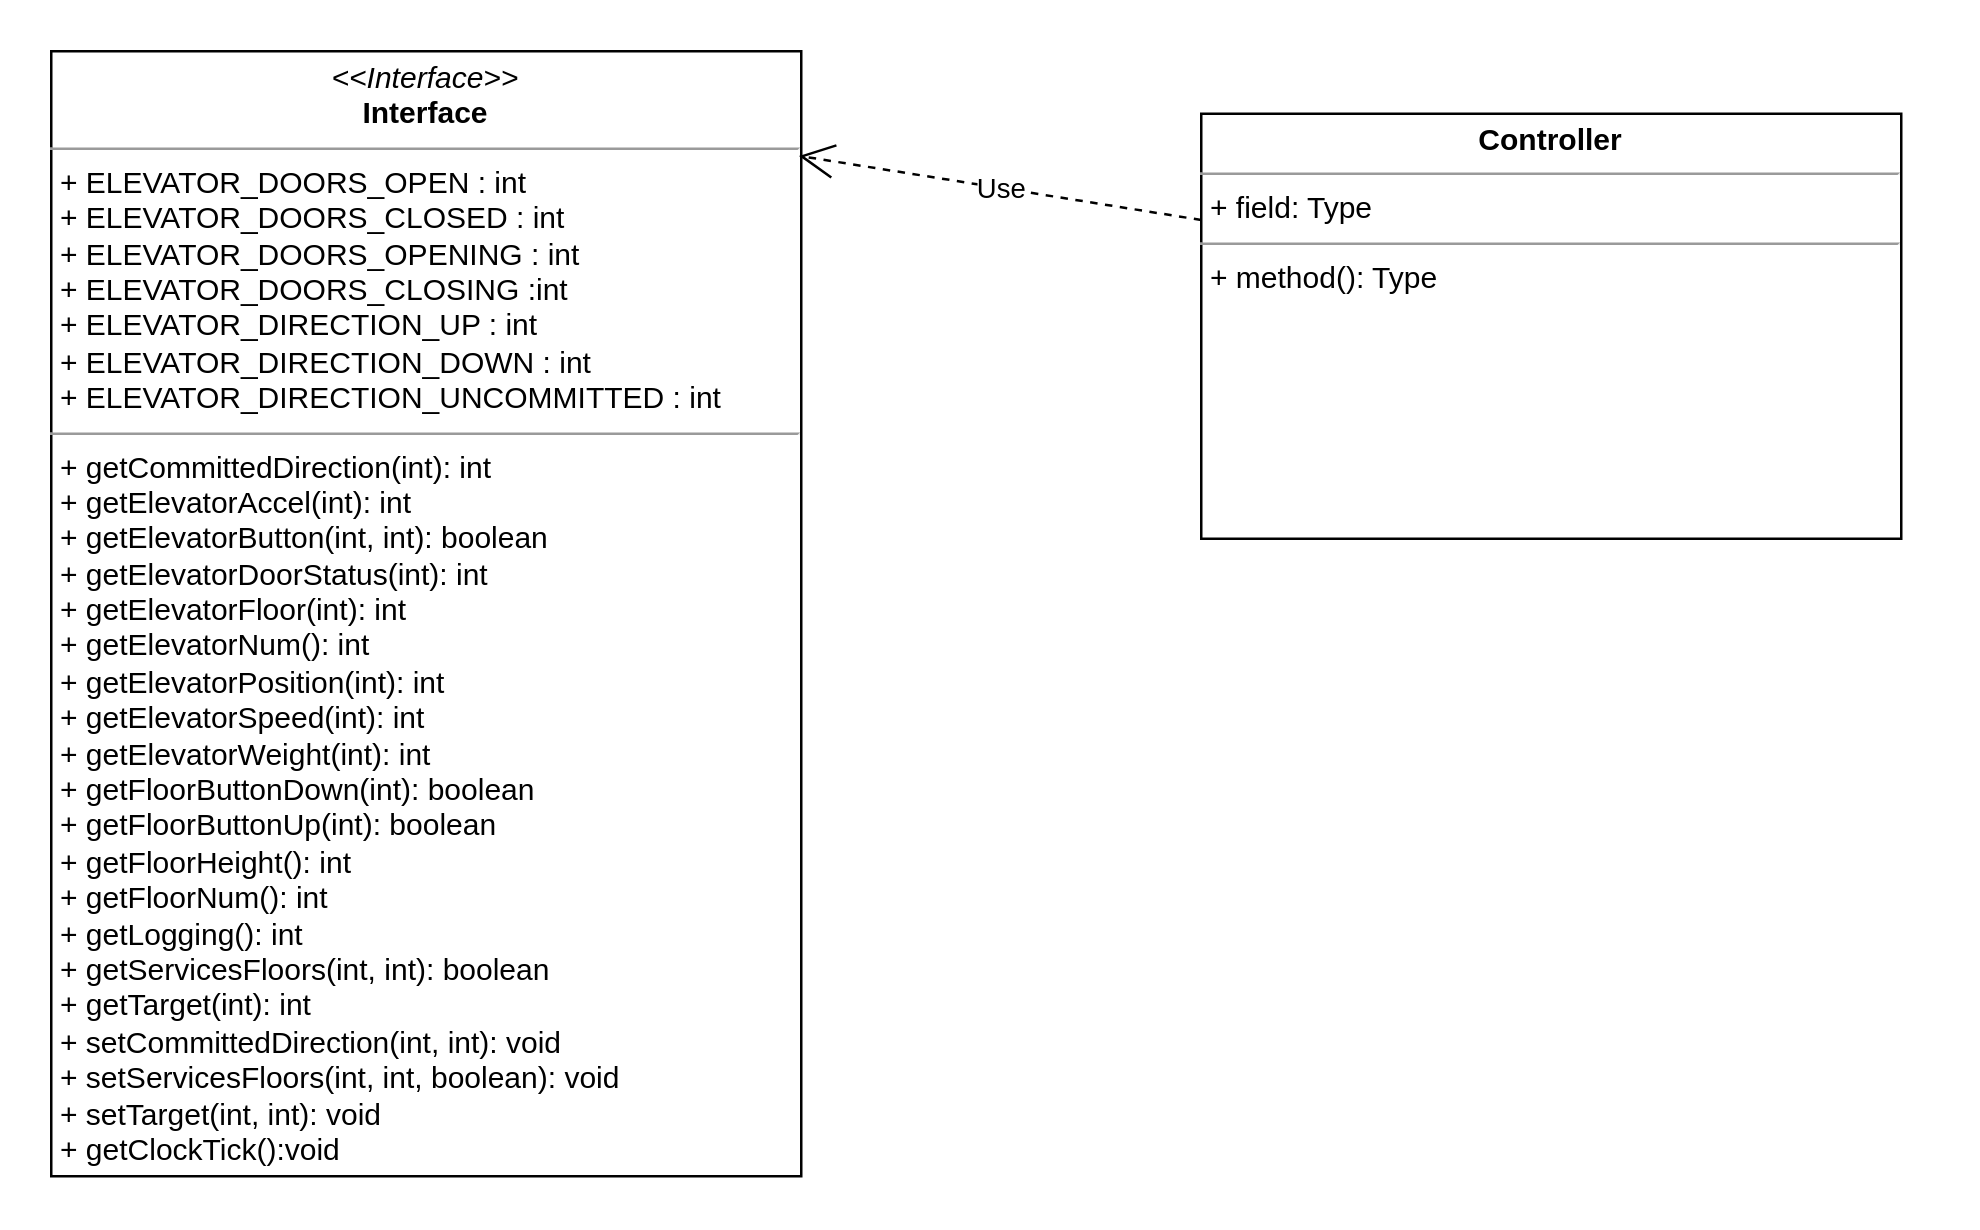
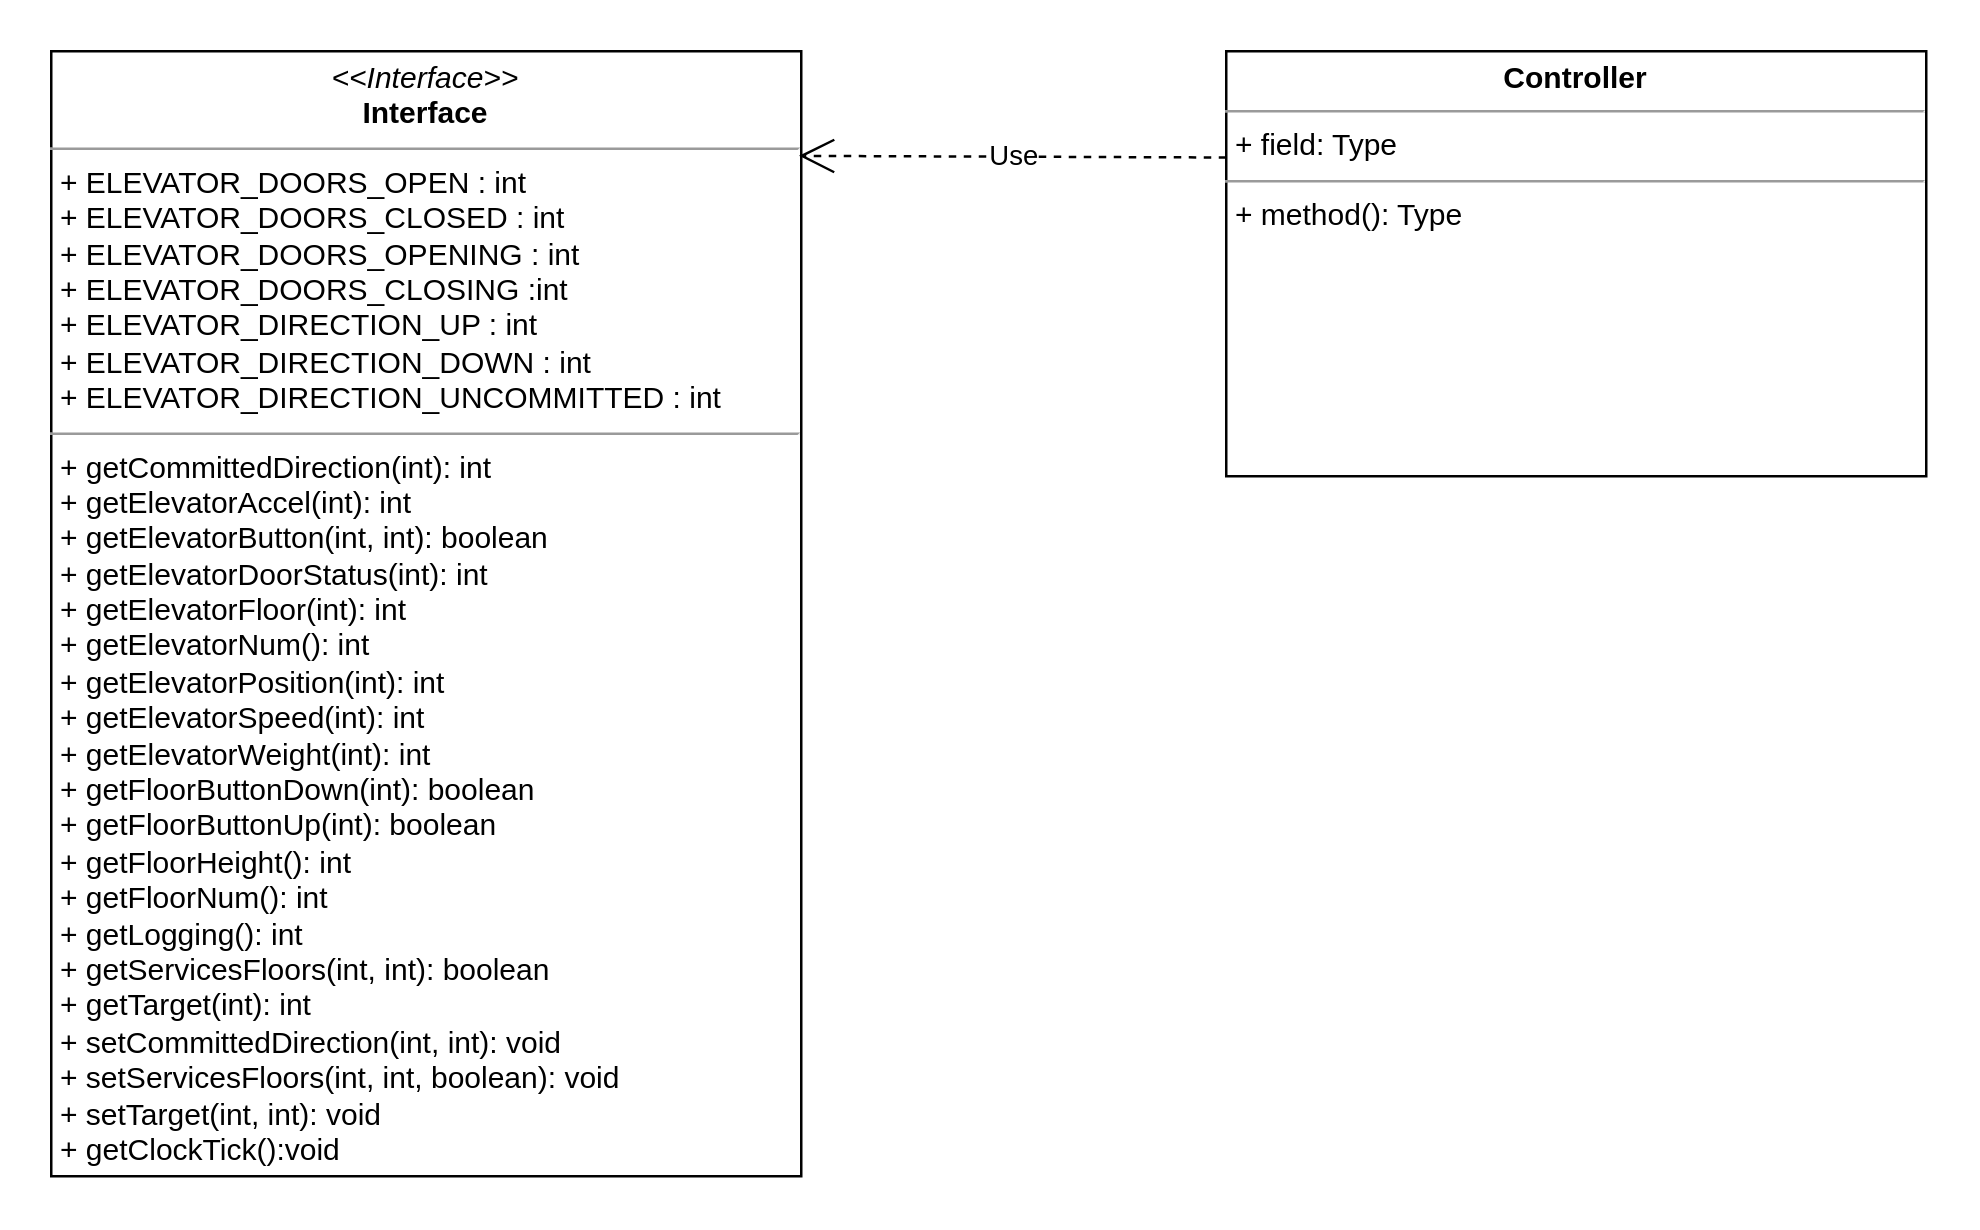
(1551, 326) -> (1576, 264)
